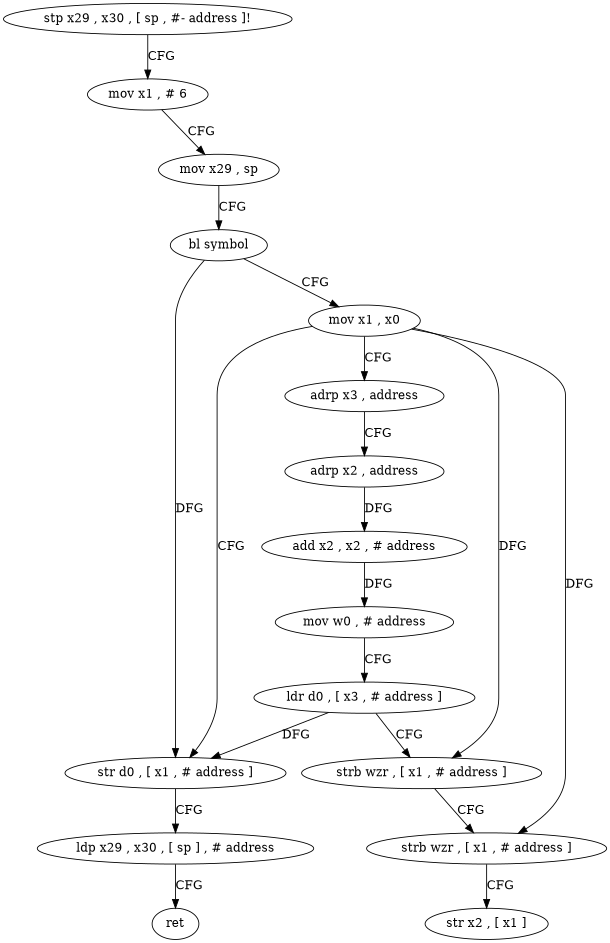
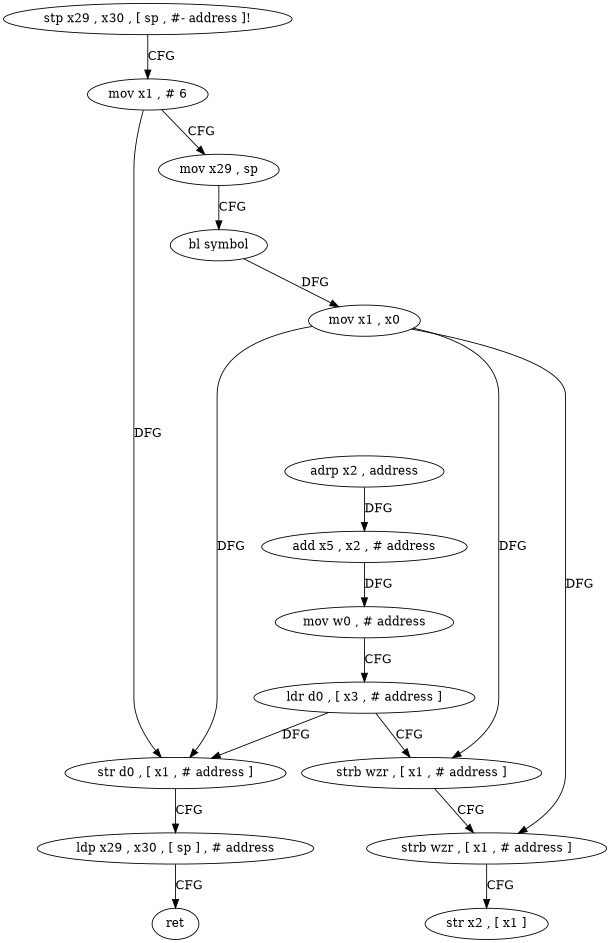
(315, 283) -> (315, 283)
(364, 396) -> none
(176, 500) -> (134, 433)
(231, 547) -> (231, 547)
(364, 547) -> (364, 547)
